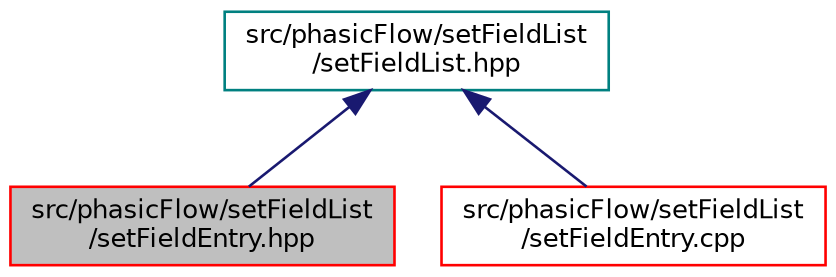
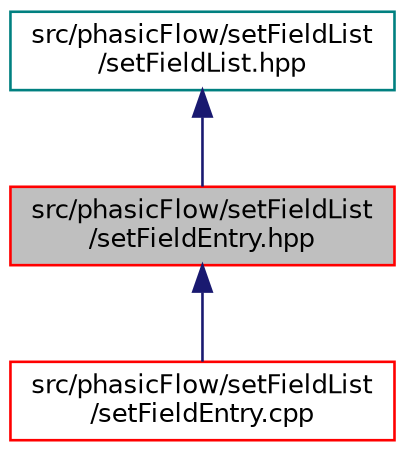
(536, 147) -> (202, 327)
